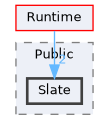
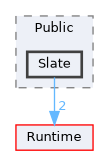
(54, 51) -> (54, 96)
